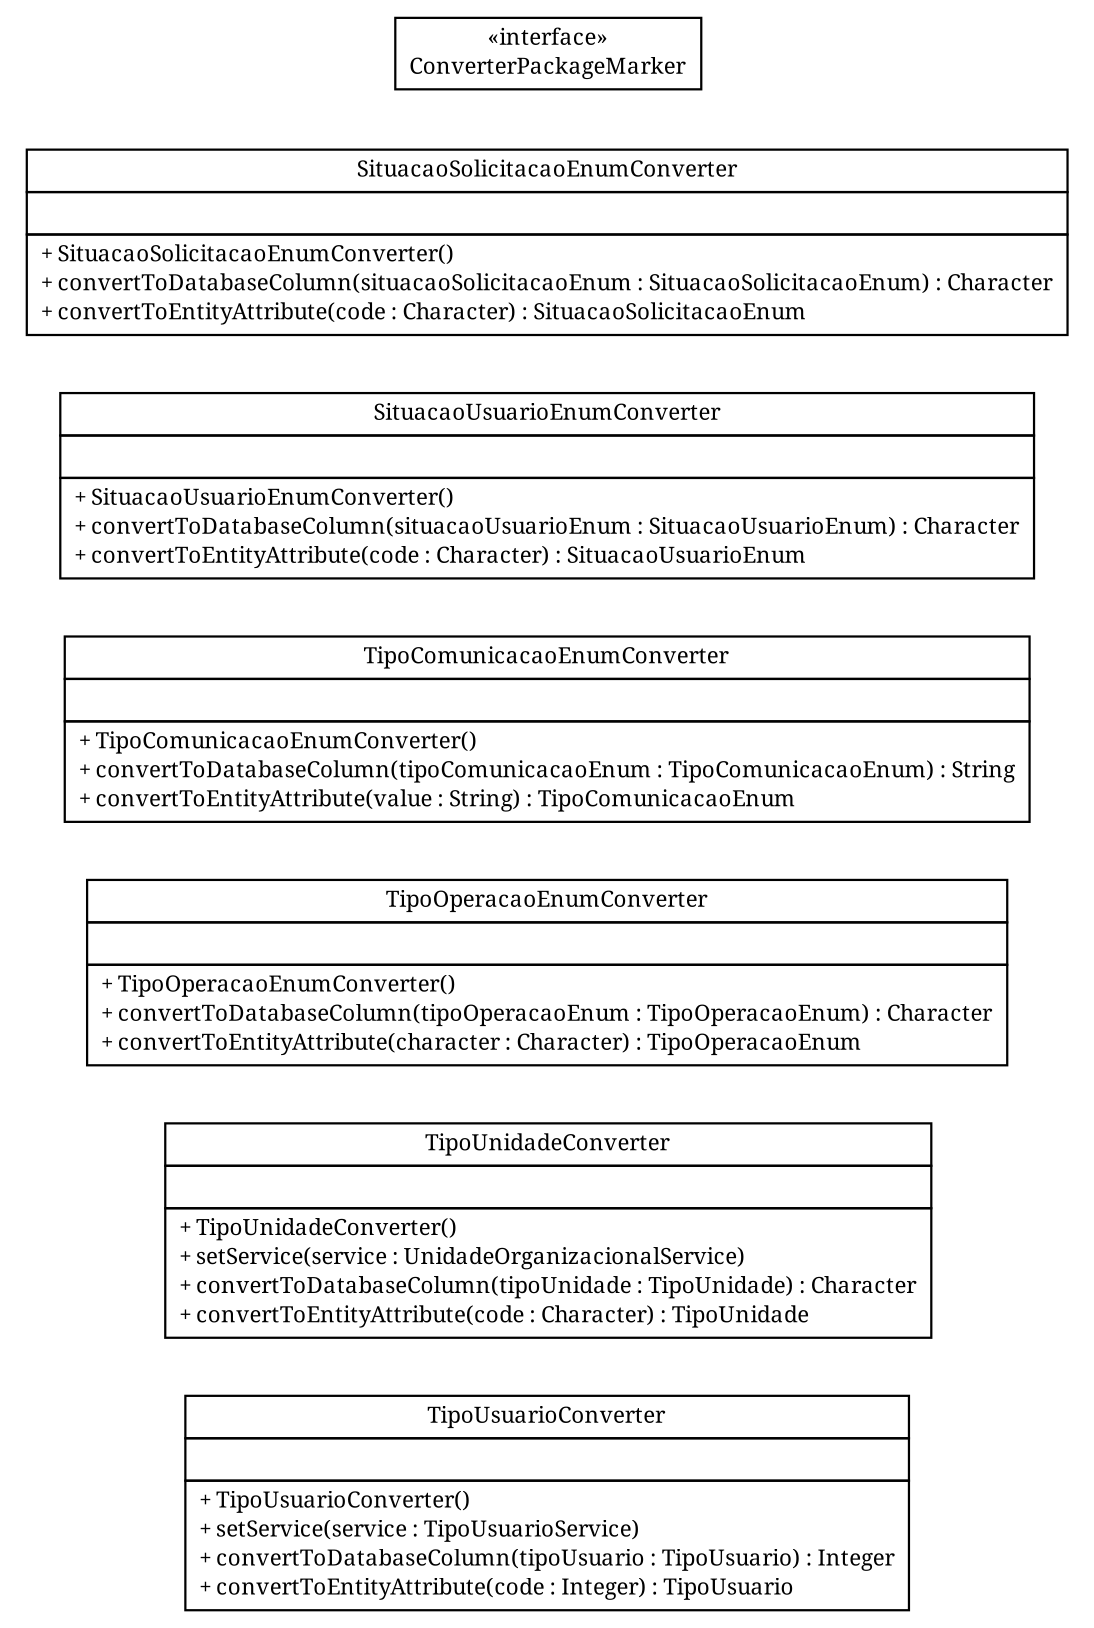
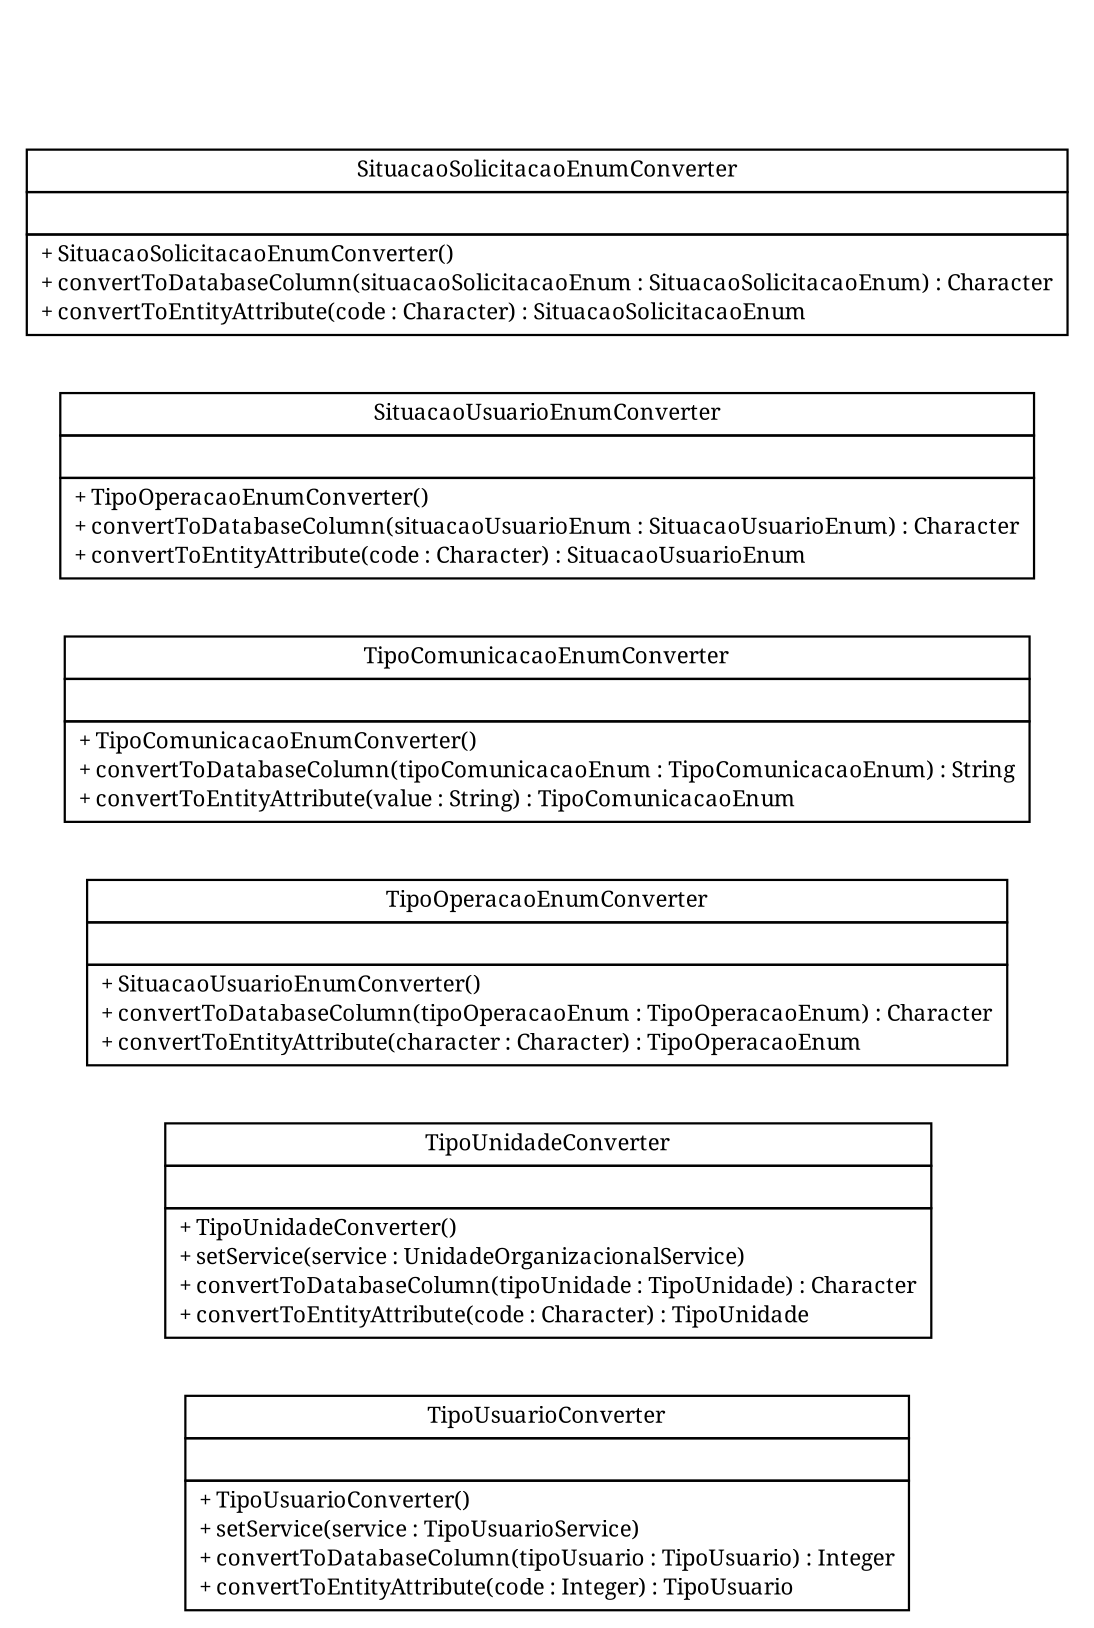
(547, 54) -> none
(265, 498) -> (252, 498)
(279, 985) -> (291, 985)
